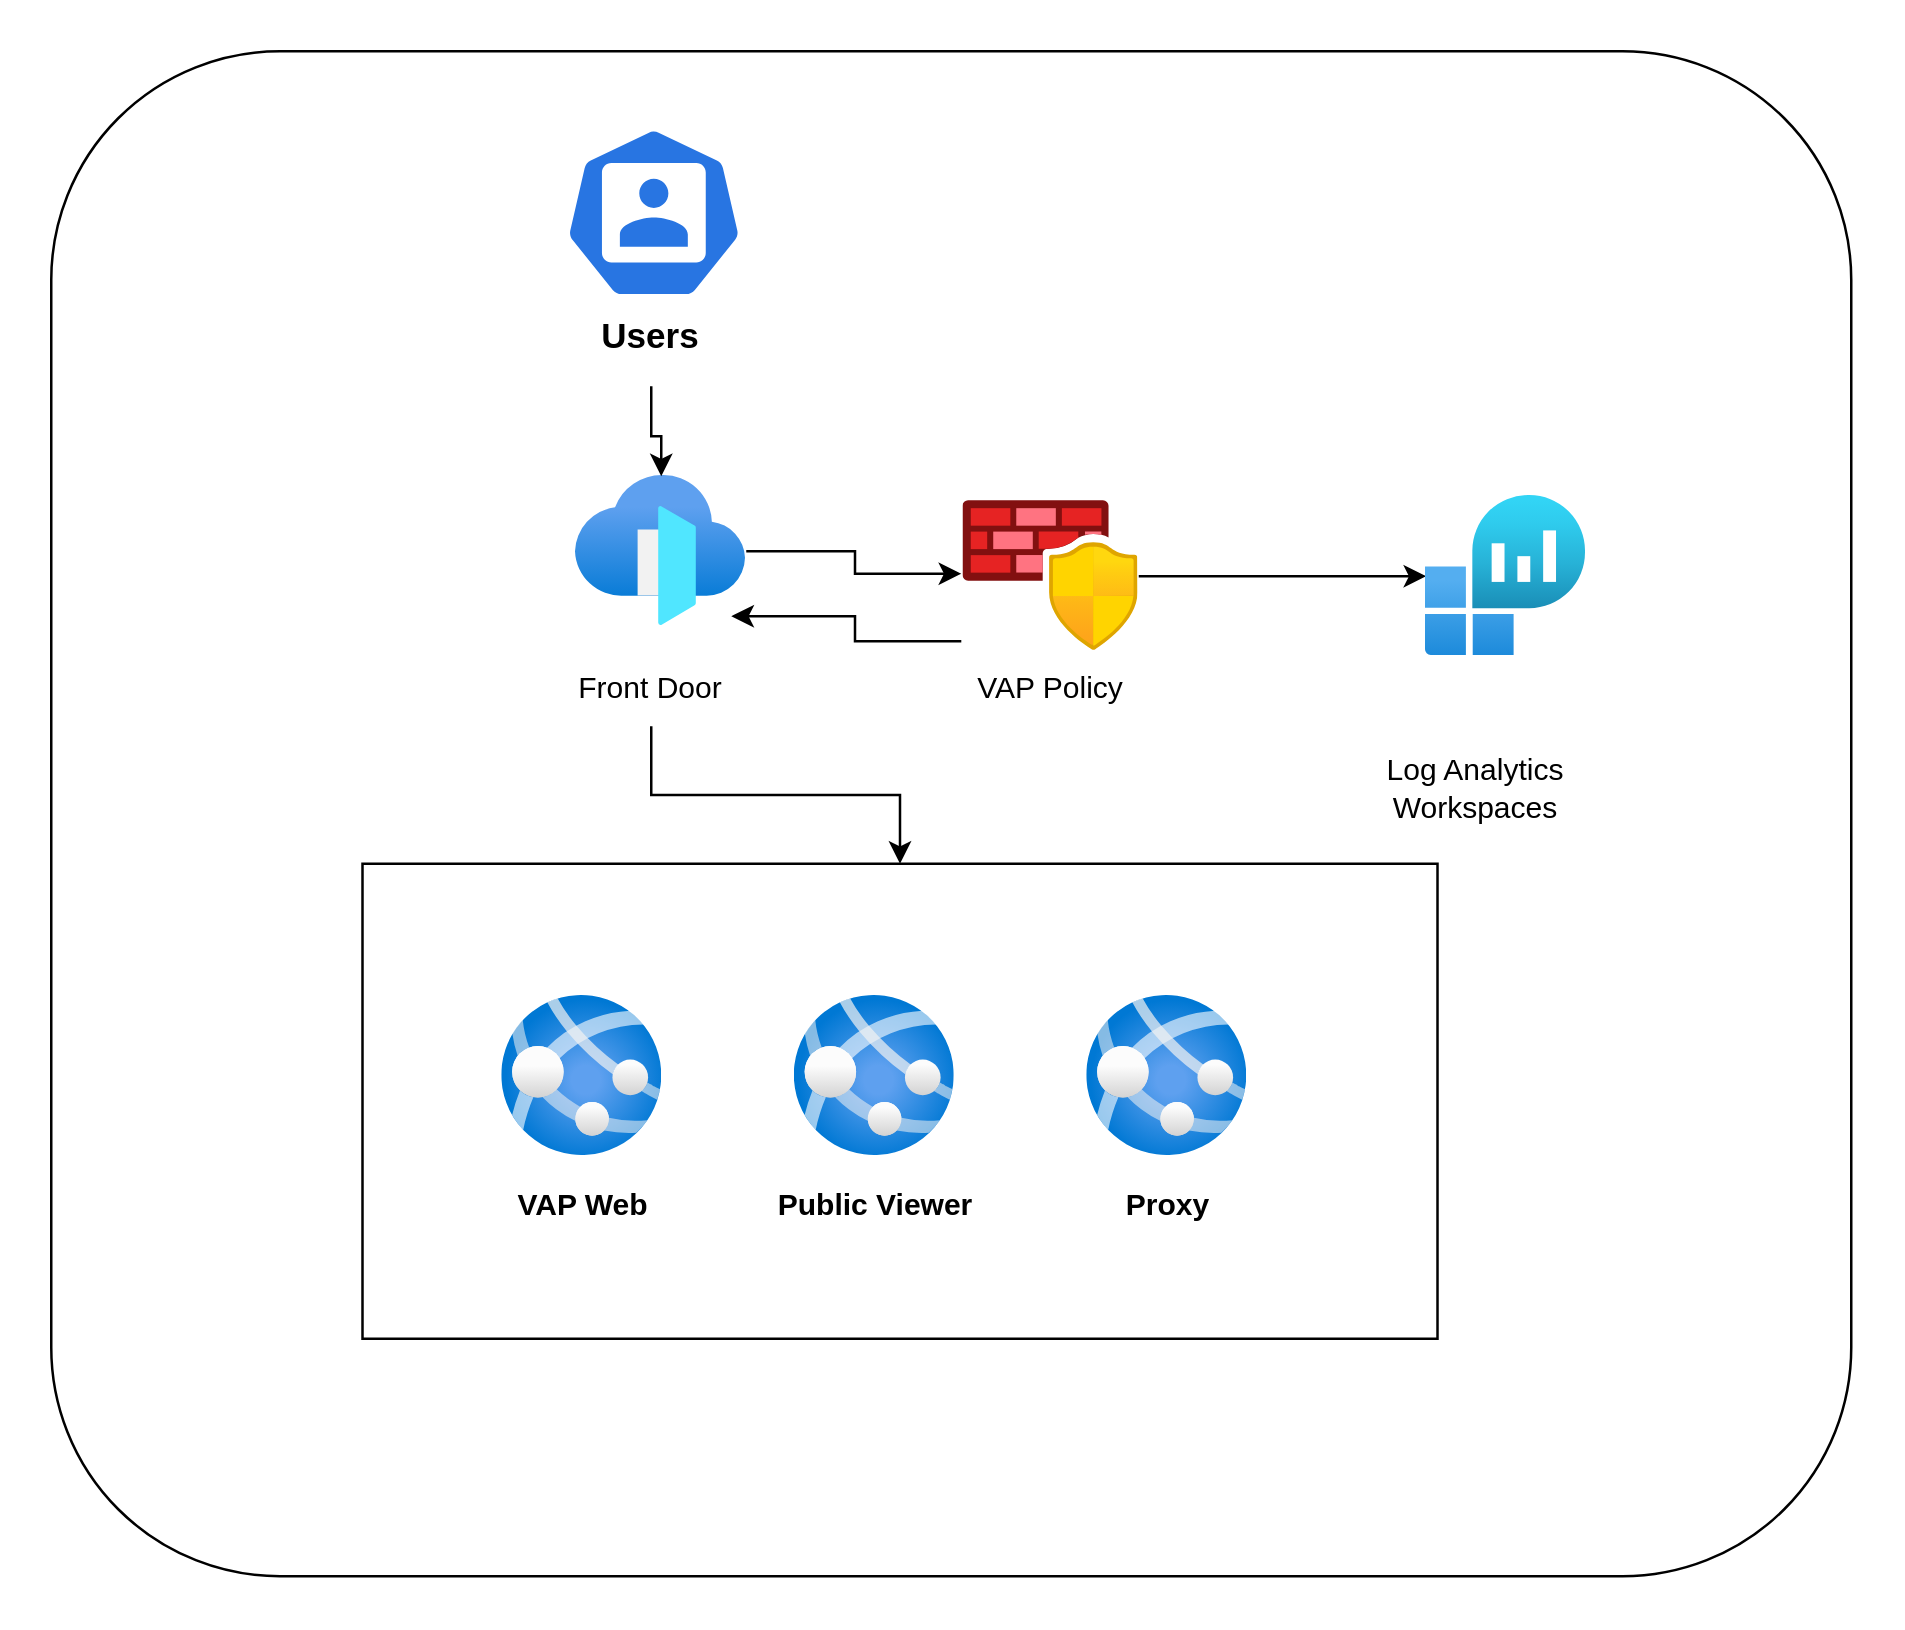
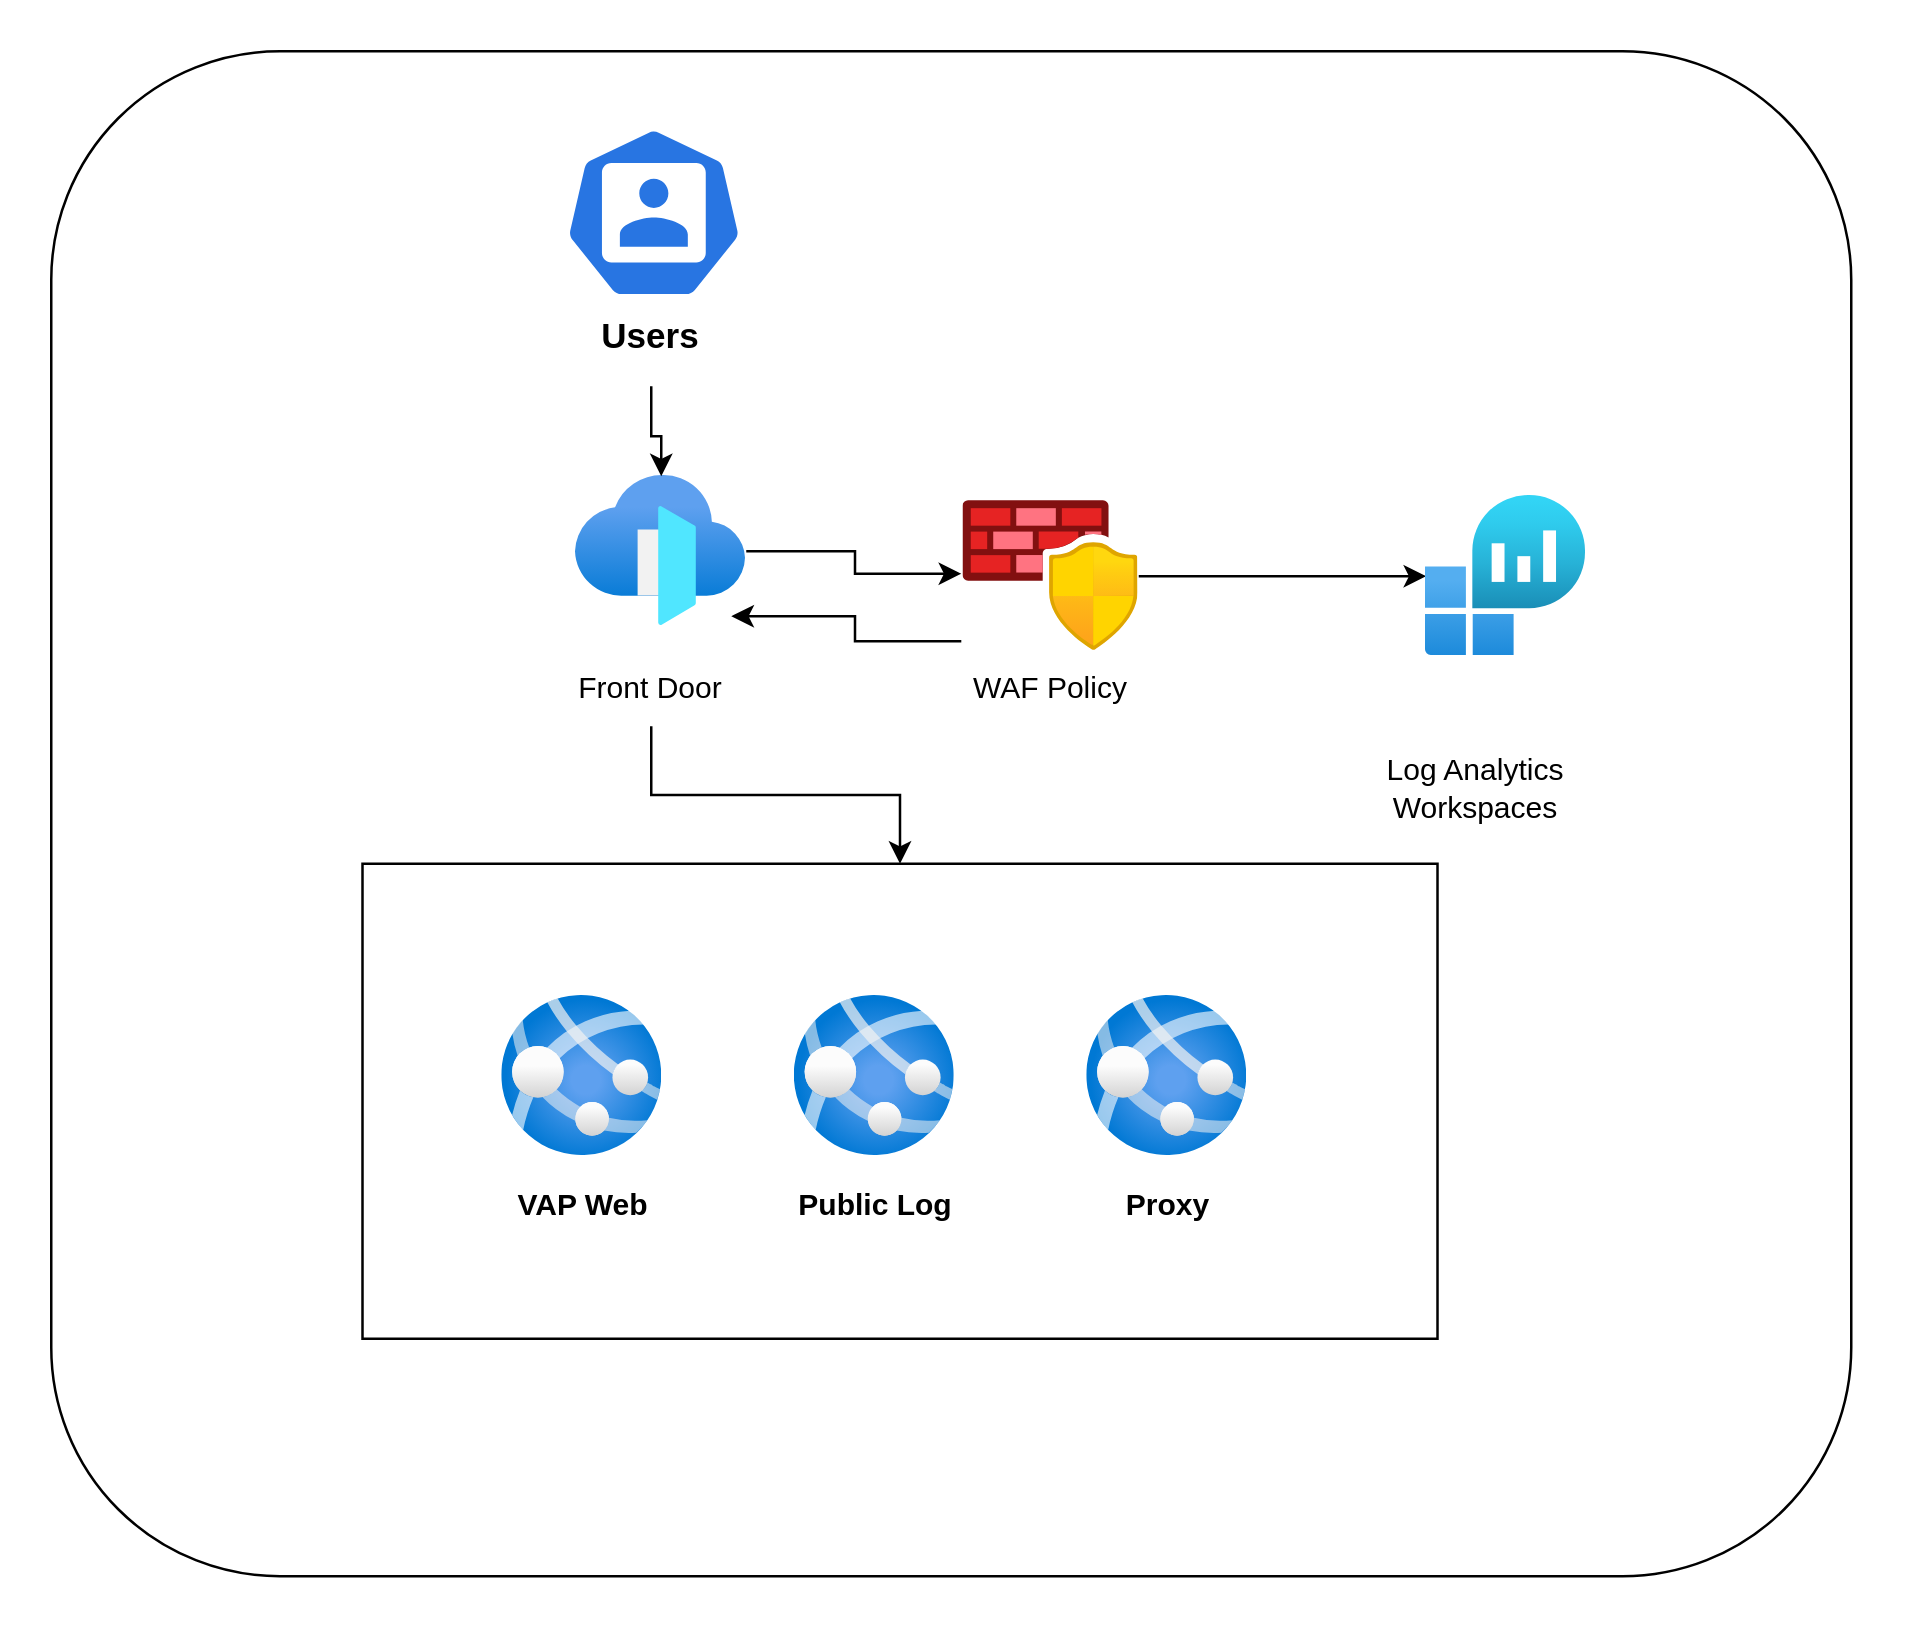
(1051, 689) -> (1051, 689)
(876, 1206) -> (876, 1206)
